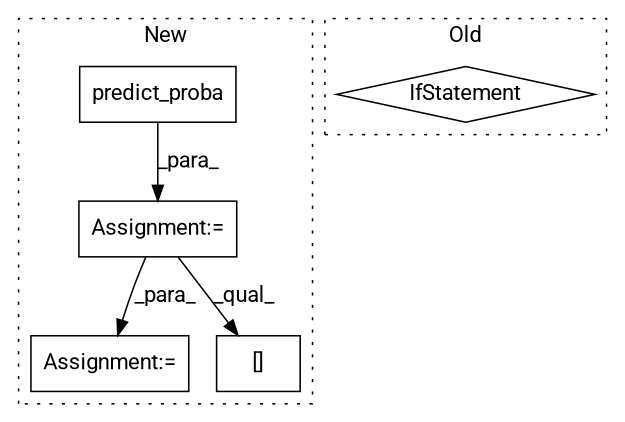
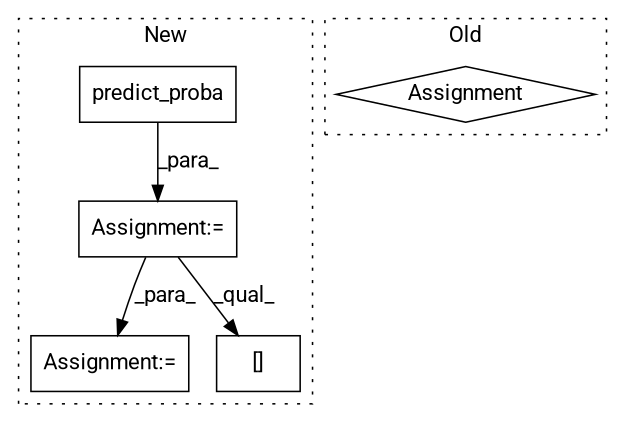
(466, 94) -> (466, 94)
